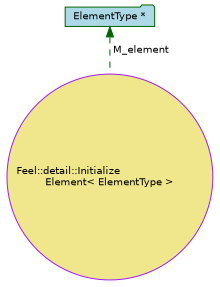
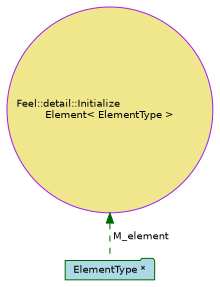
(110, 56) -> (110, 242)
